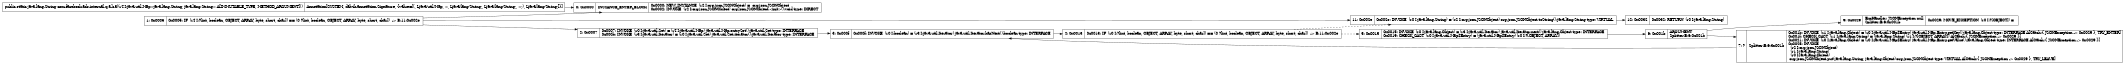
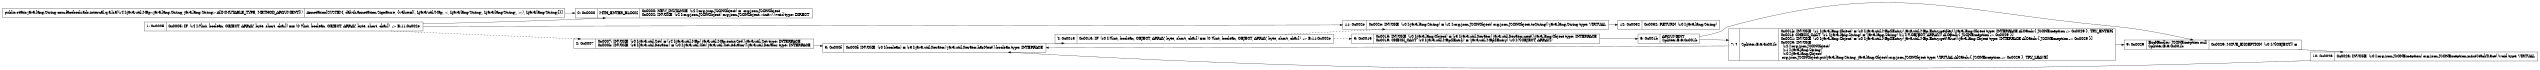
(622, 8) -> (618, 13)
(499, 27) -> (484, 35)
none -> (2119, 45)
none -> (2424, 56)
